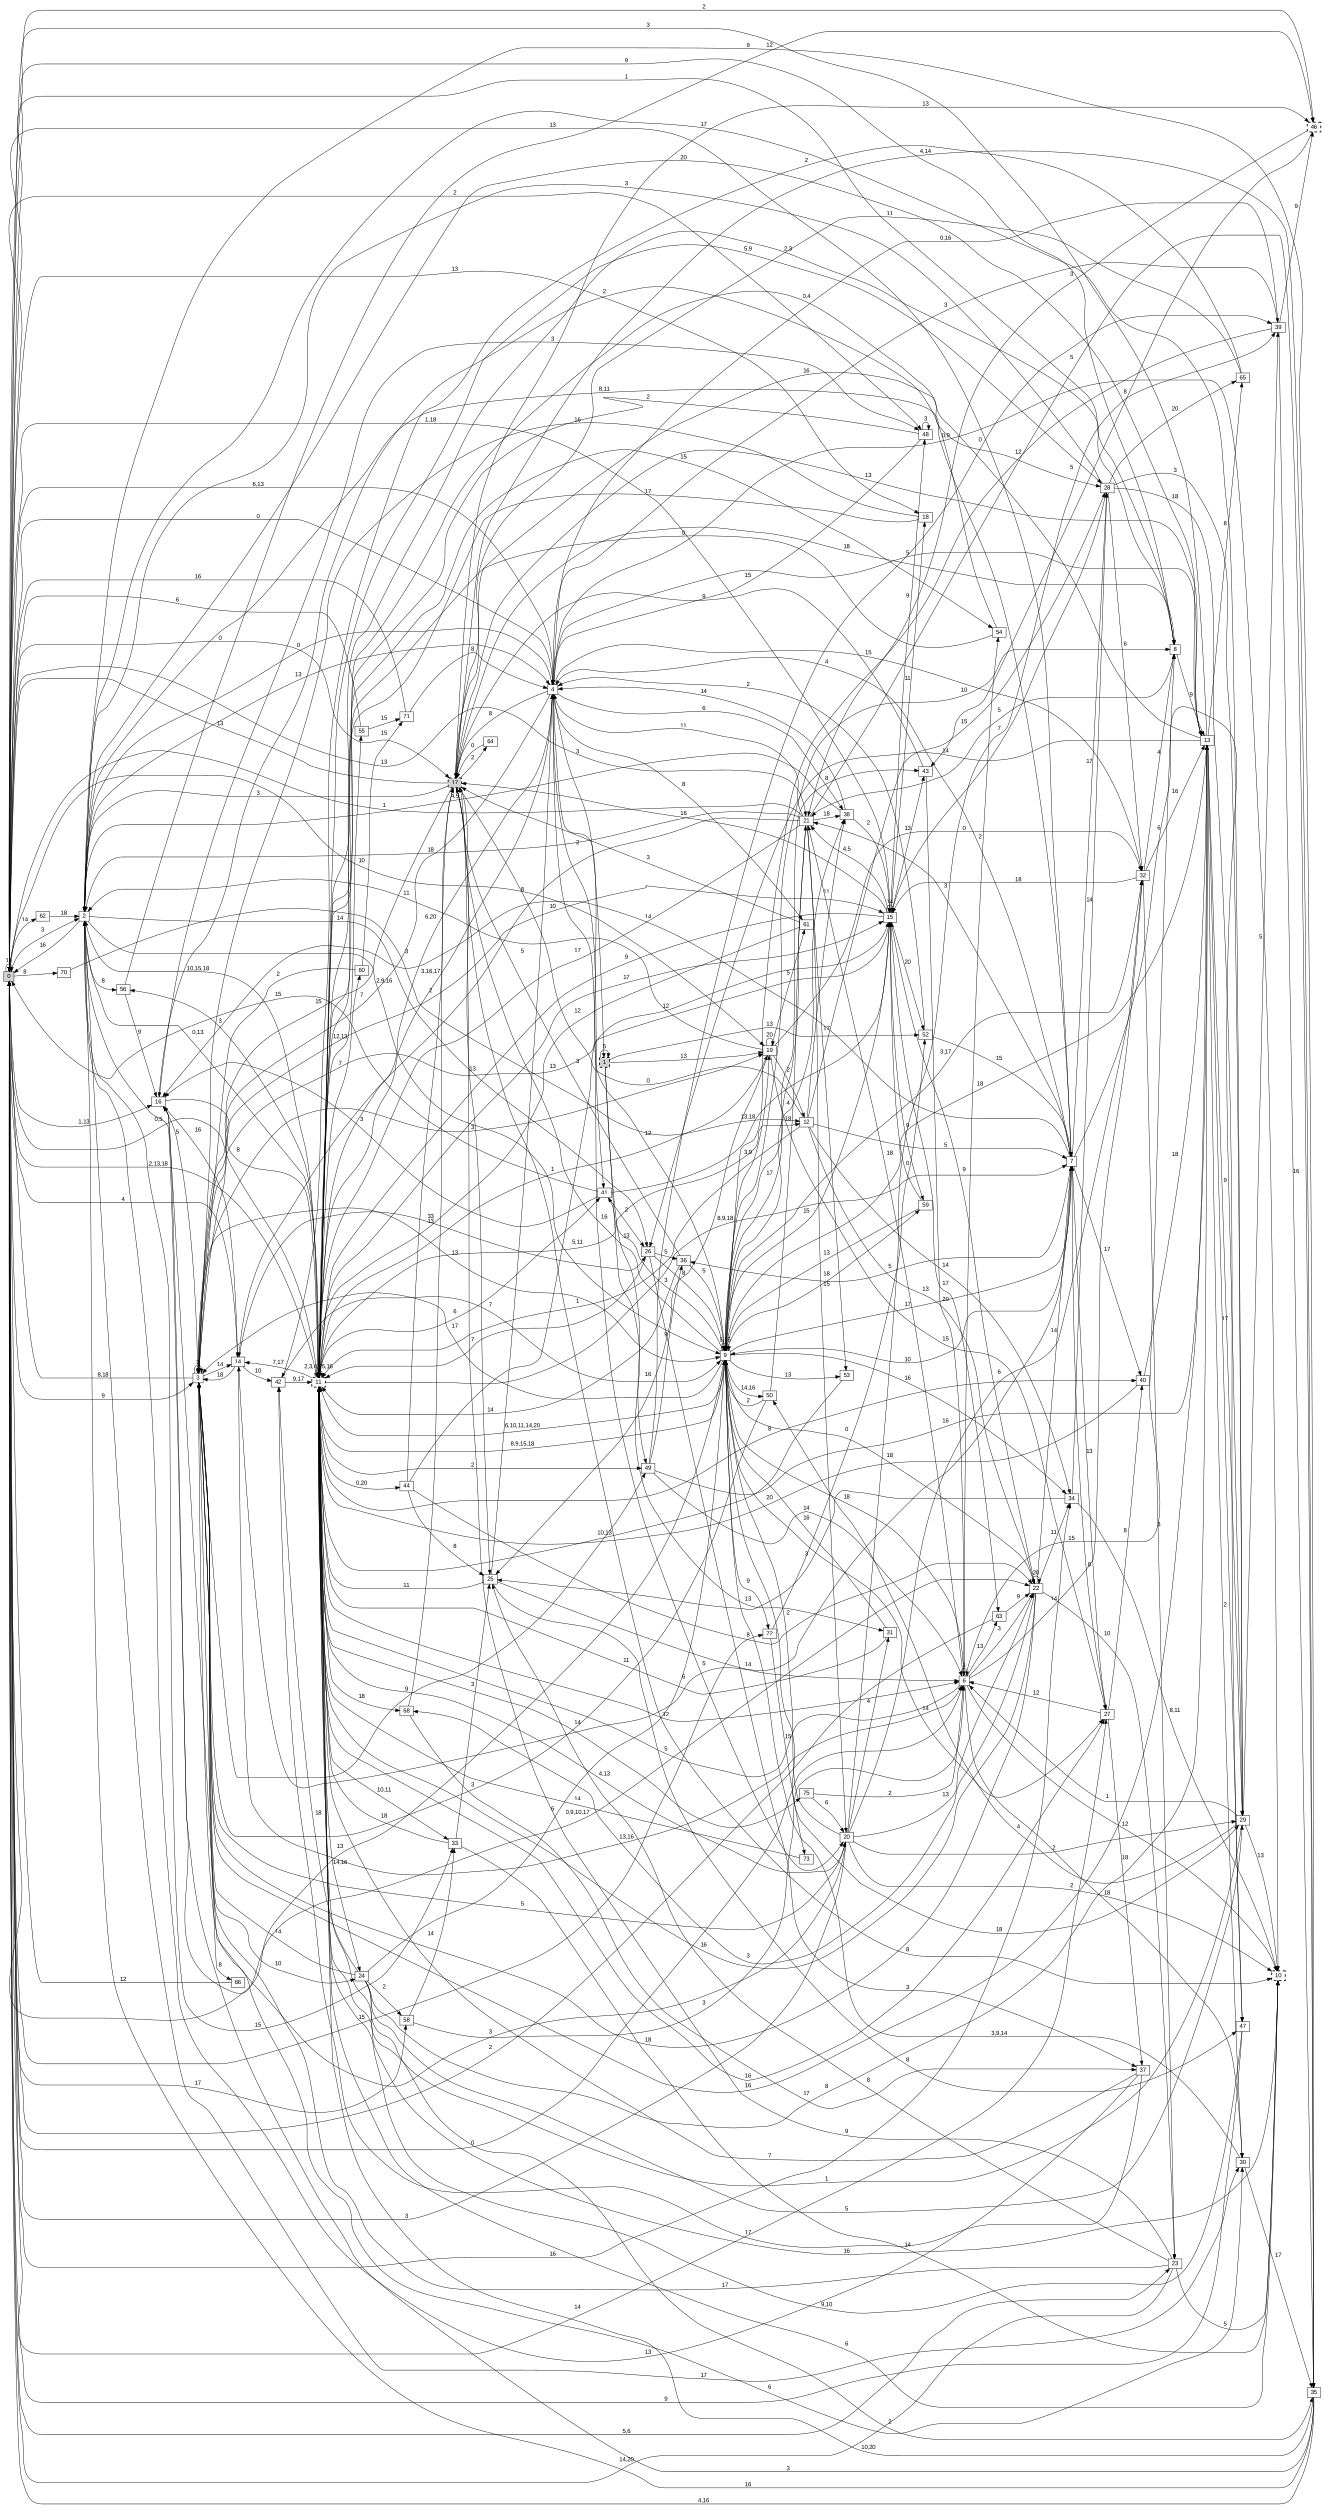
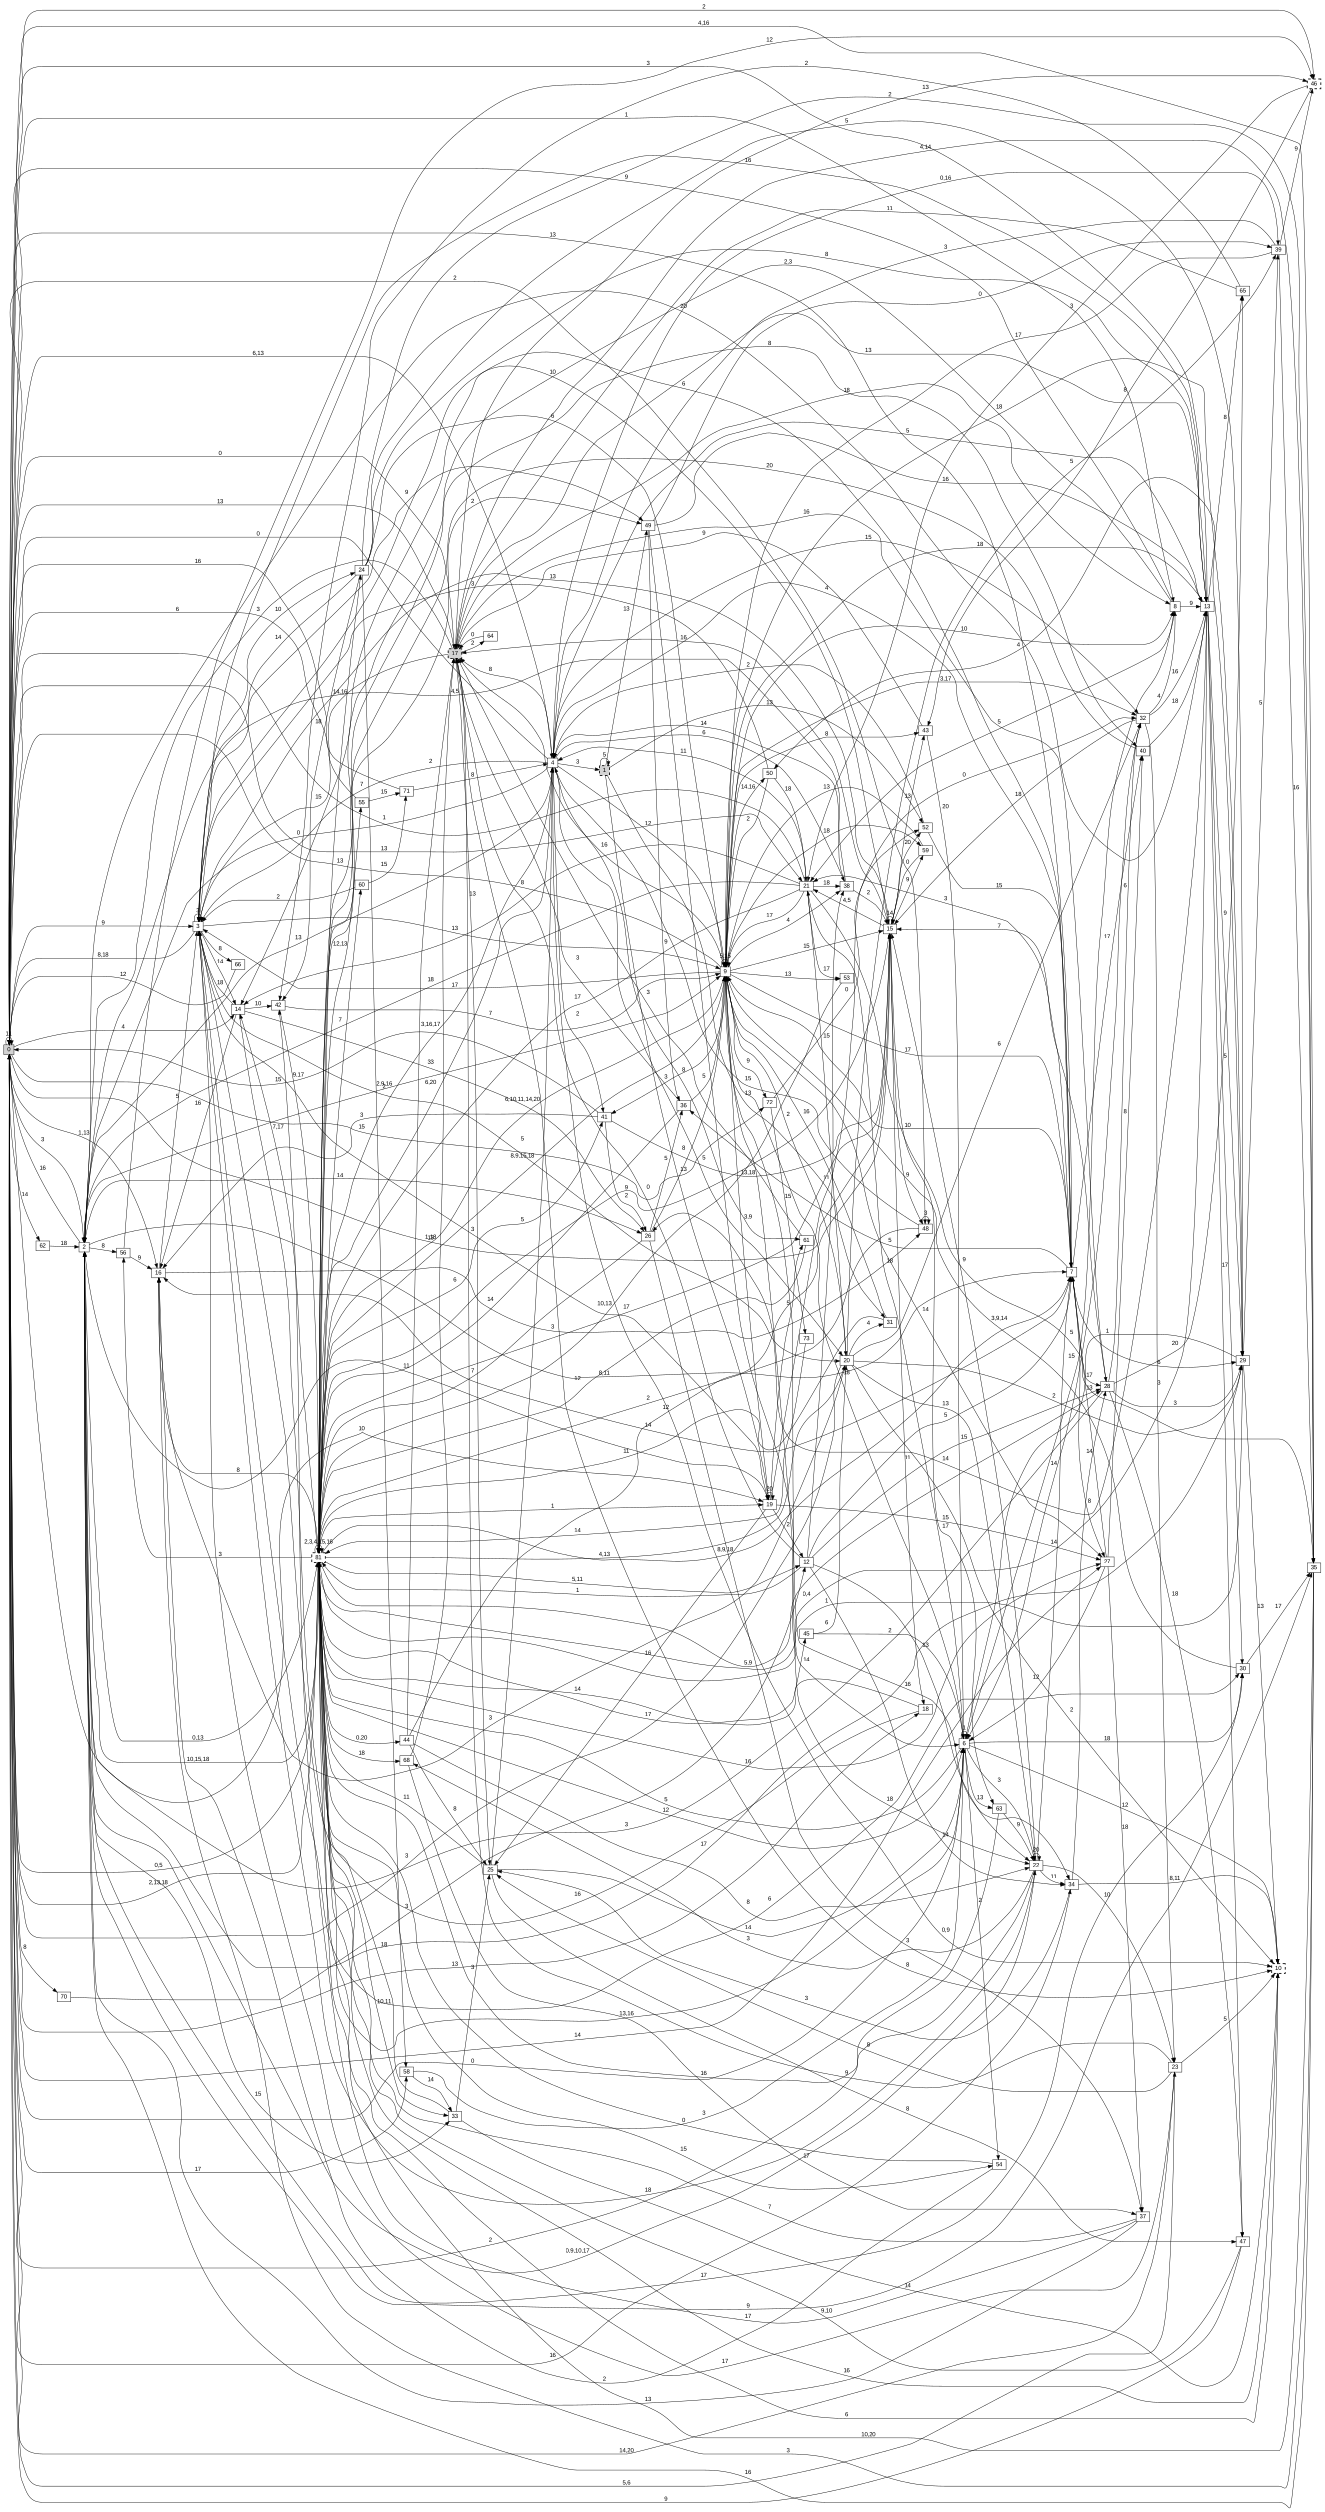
(1018, 452) -> (1018, 335)
(1100, 1307) -> (1099, 1238)
(319, 1382) -> (319, 1558)
(1225, 1605) -> (1225, 1056)
(807, 1793) -> (807, 1634)
